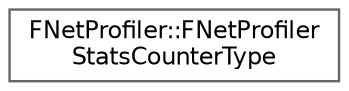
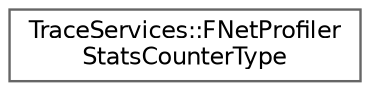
(174, 45) -> (185, 45)
